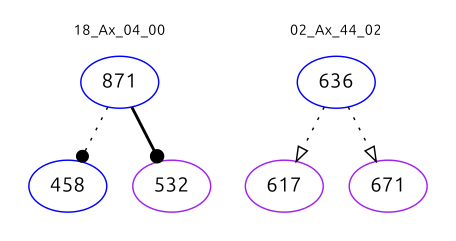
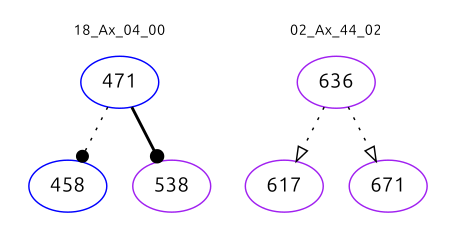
(120, 82) -> (120, 82)
(336, 82) -> (336, 82)
(172, 186) -> (172, 186)
